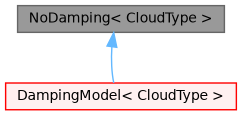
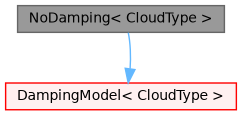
(112, 65) -> (130, 51)
